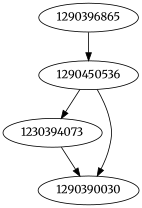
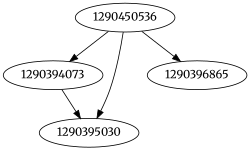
(89, 42) -> (158, 44)
(53, 133) -> (53, 75)
(89, 190) -> (89, 133)
